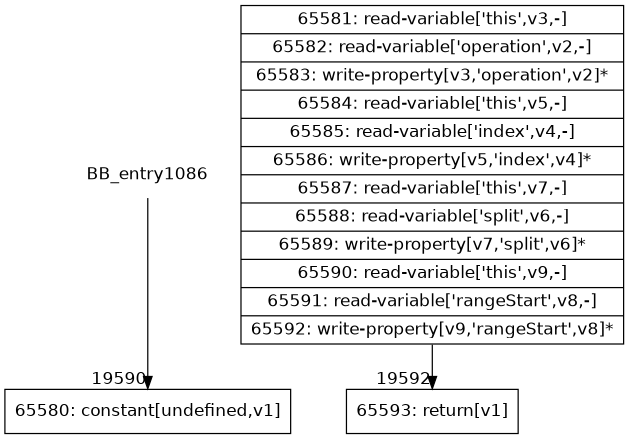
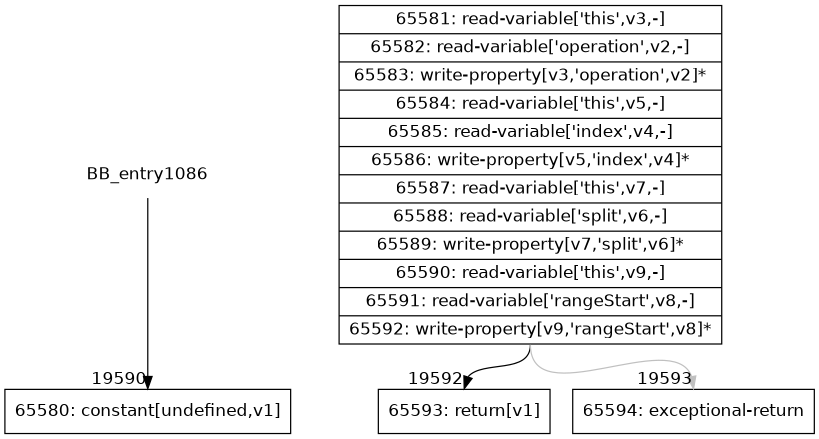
none -> (694, 411)
